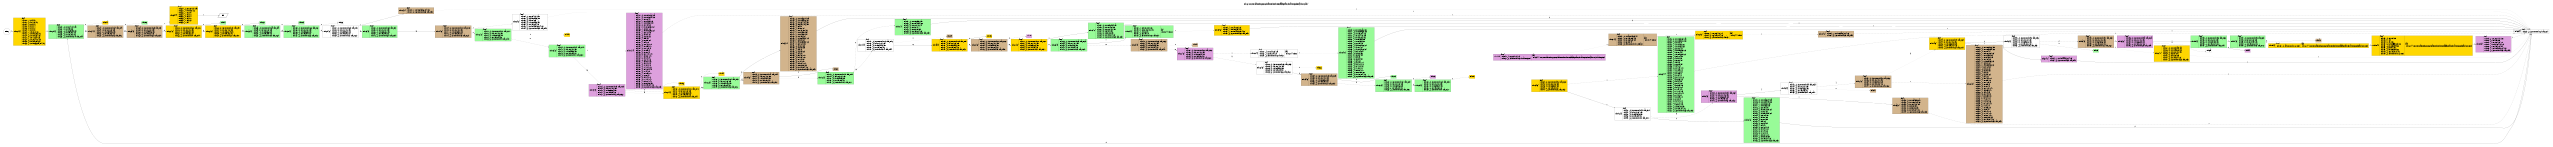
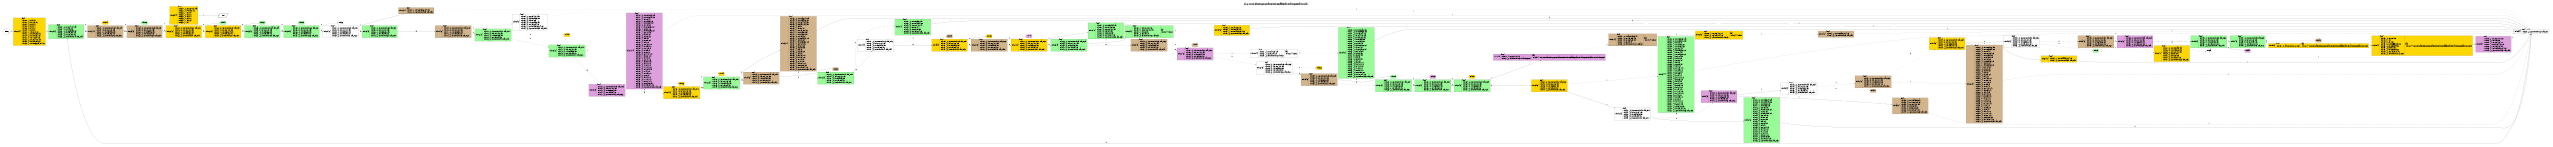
(223, 15) -> (223, 15)
(2059, 59) -> (2059, 59)
none -> (1472, 86)
